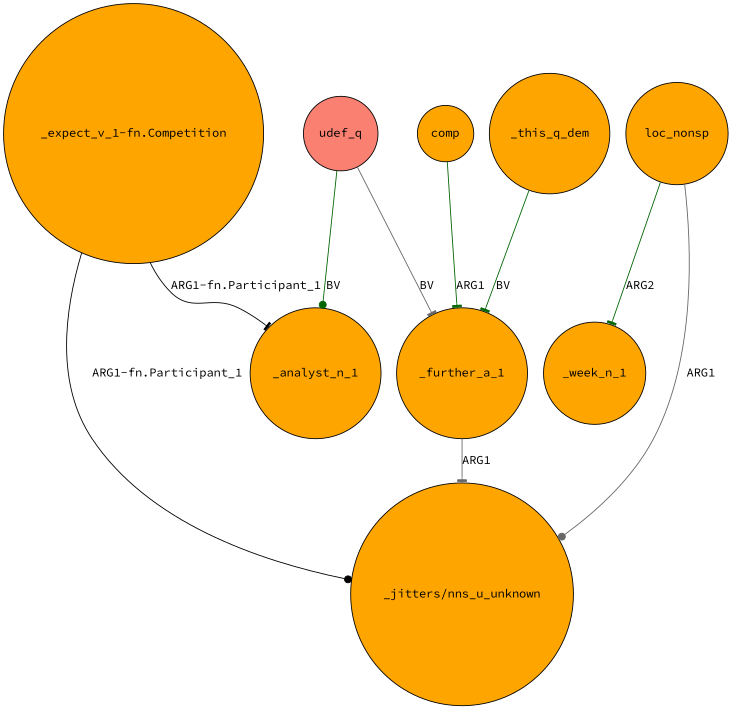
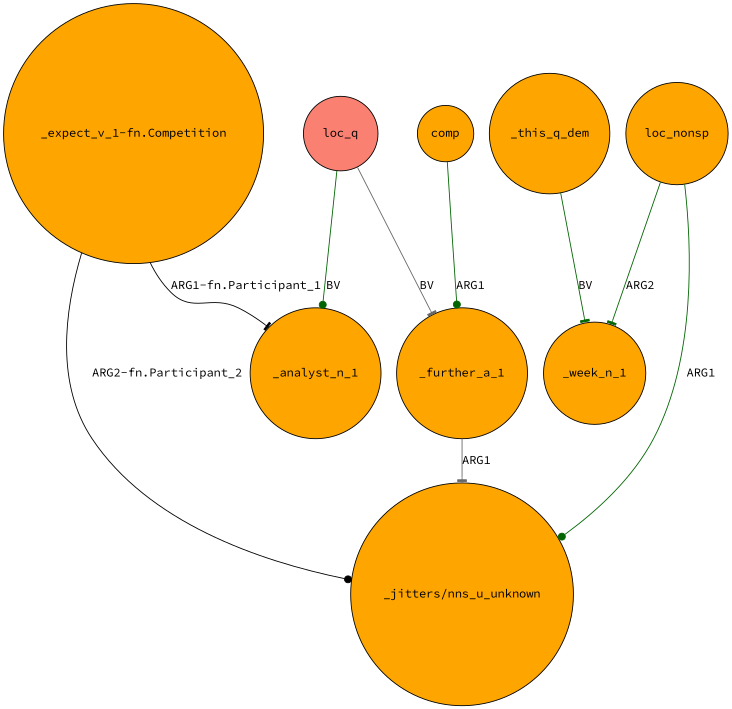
(341, 134) -> (341, 134)
(452, 233) -> (452, 233)
(507, 249) -> (573, 256)
(167, 373) -> (167, 373)
(676, 379) -> (676, 379)
